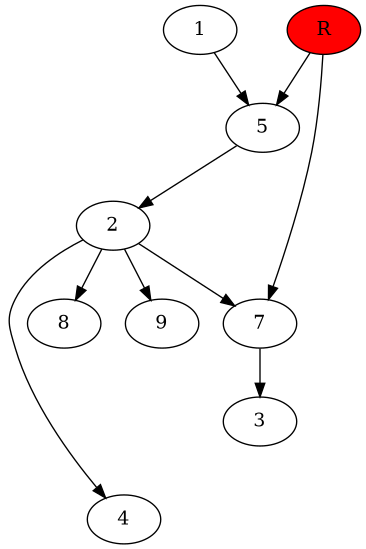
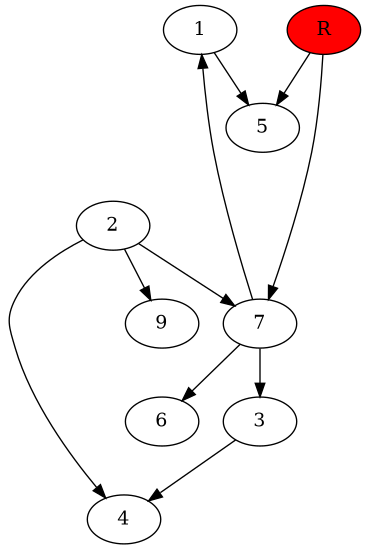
(194, 173) -> none
none -> (221, 185)
(64, 324) -> none
none -> (162, 422)
none -> (198, 466)
